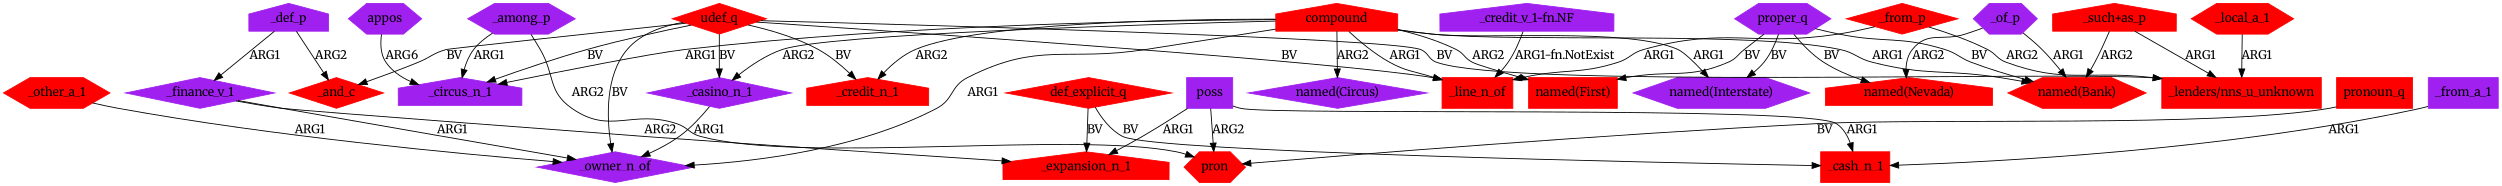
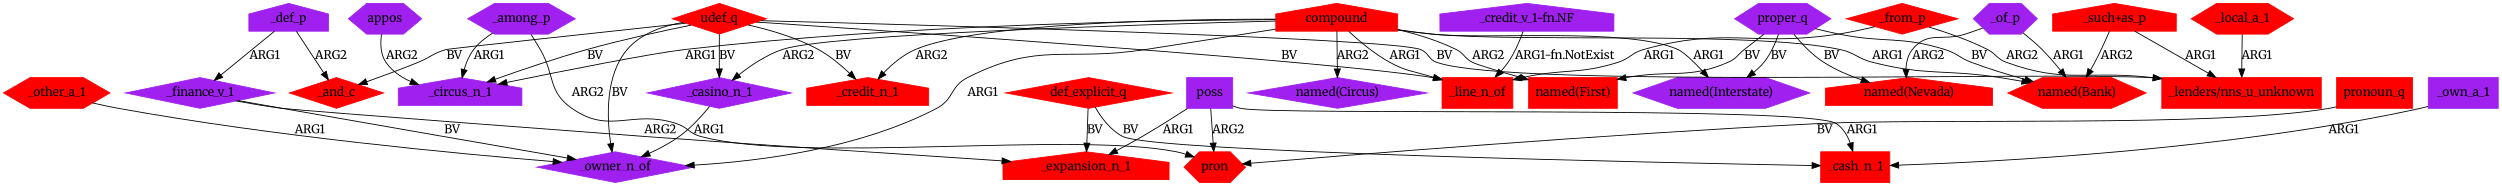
(402, 56) -> (402, 56)
(2463, 93) -> (2463, 93)
(452, 130) -> (452, 130)
